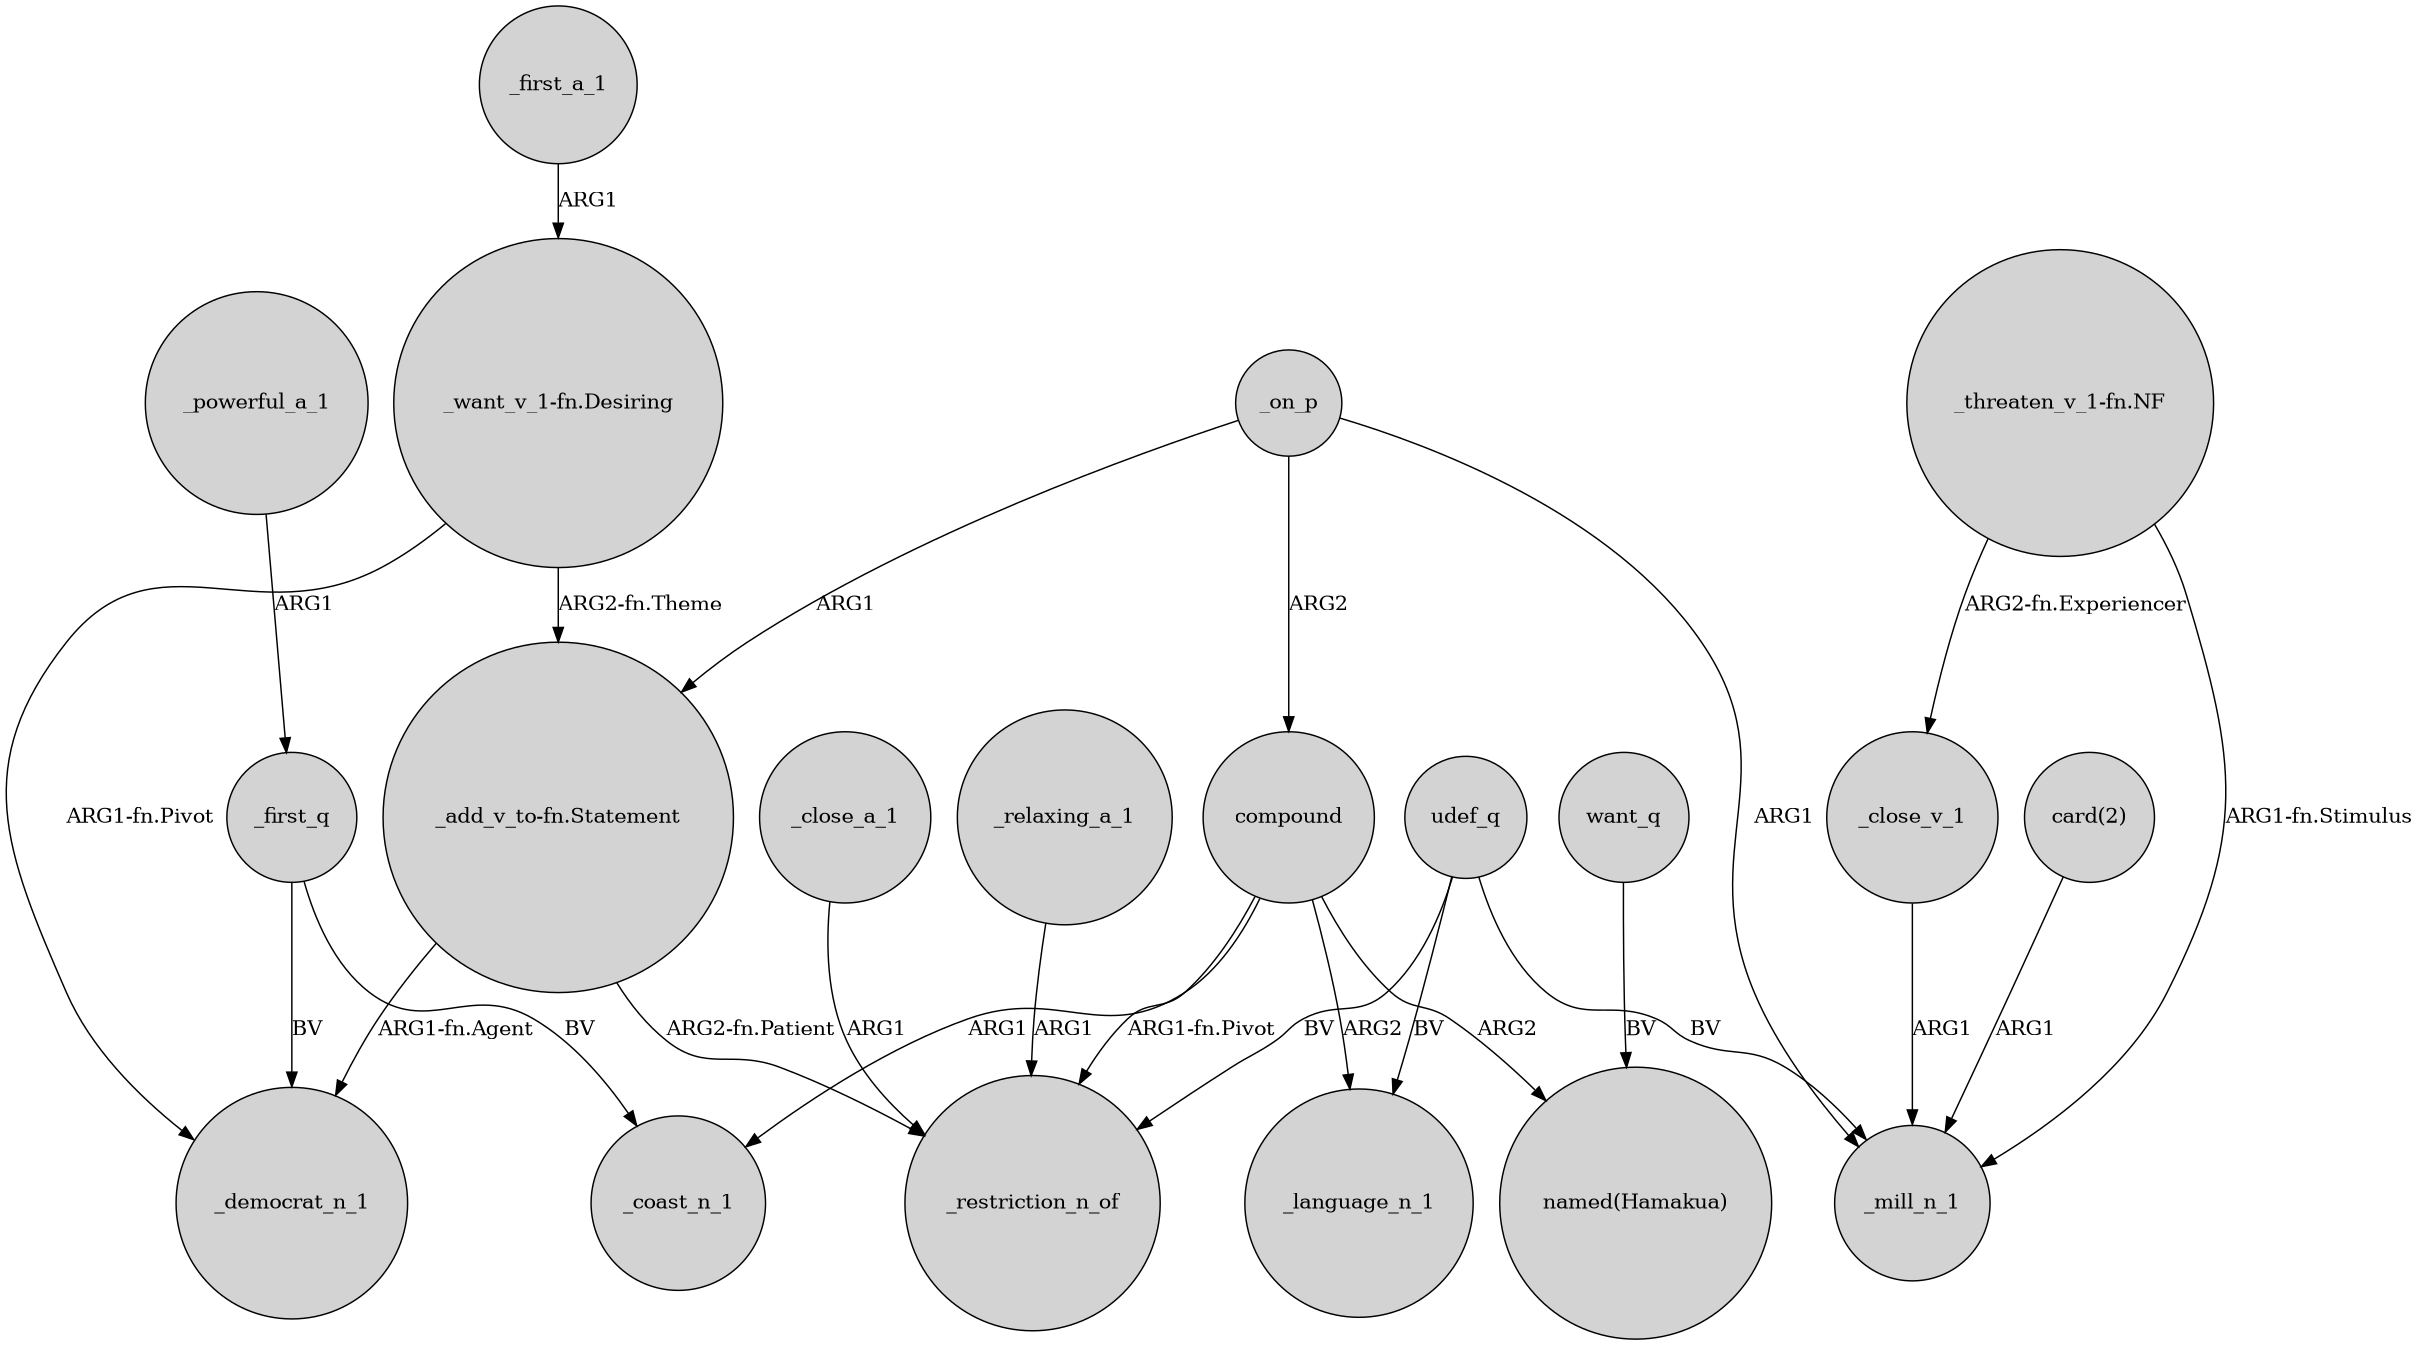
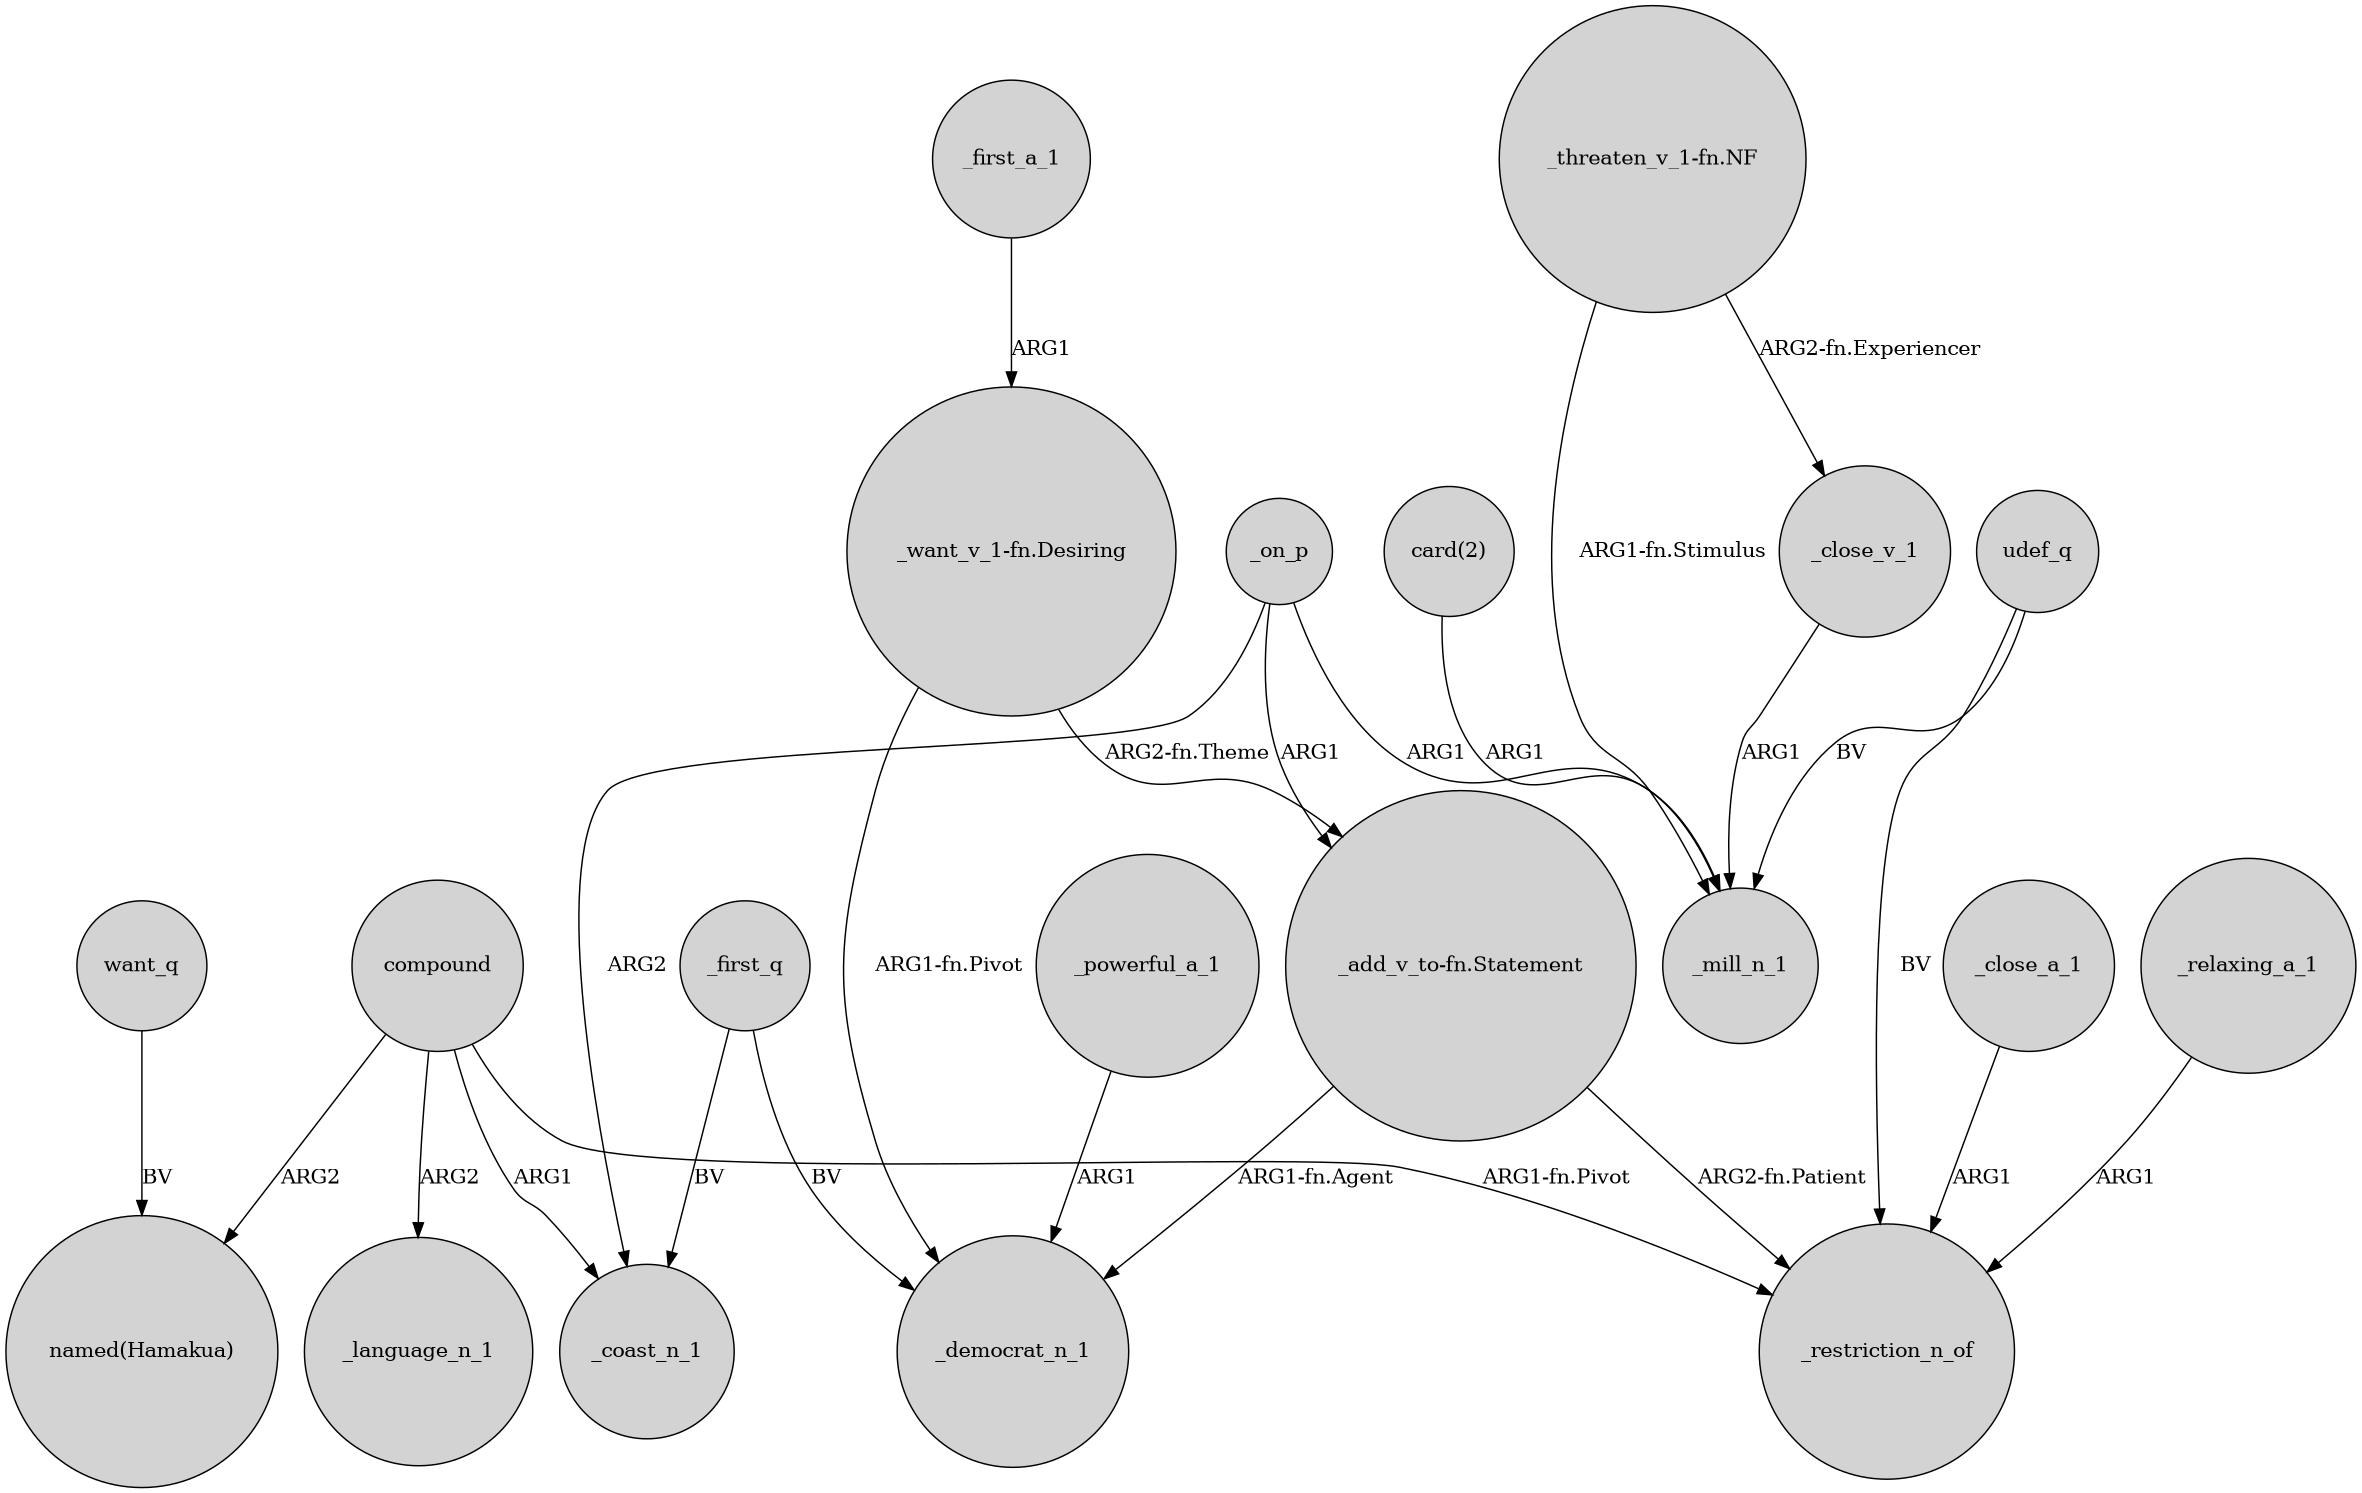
(1289, 587) -> (732, 761)
(276, 626) -> (1084, 1149)
(1426, 979) -> none
